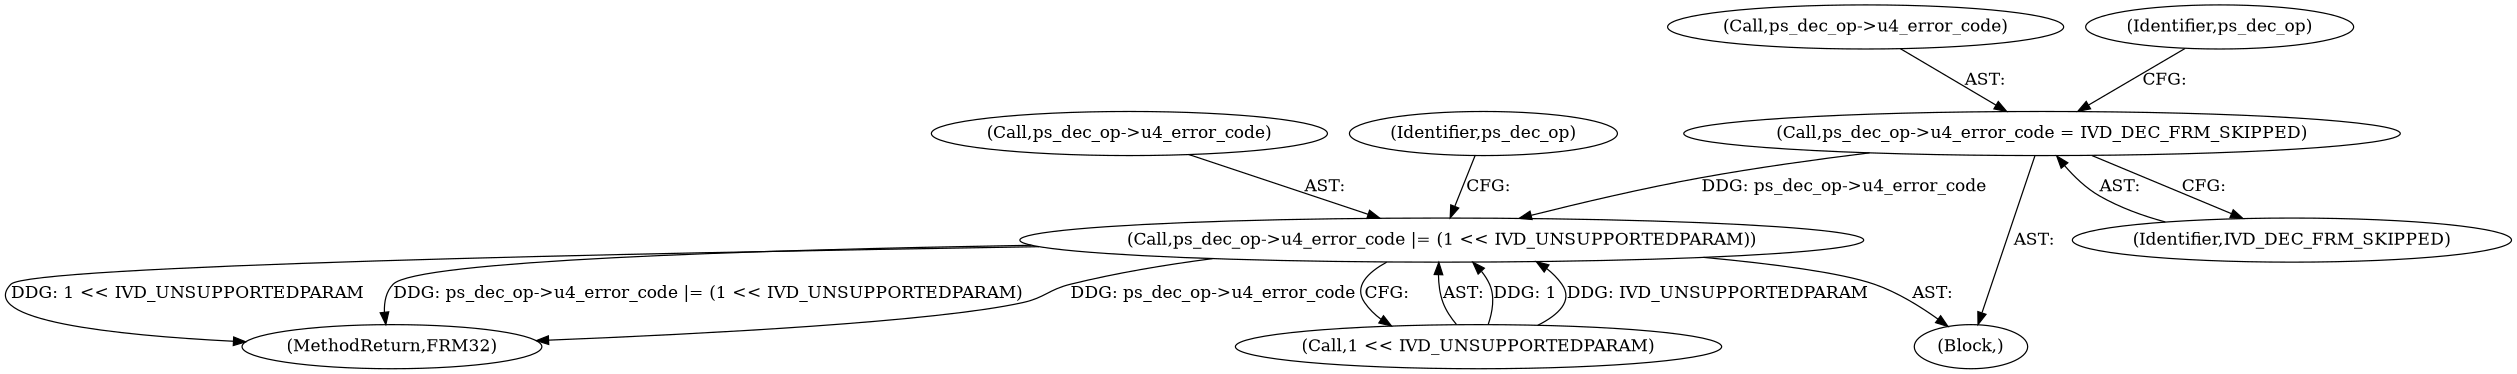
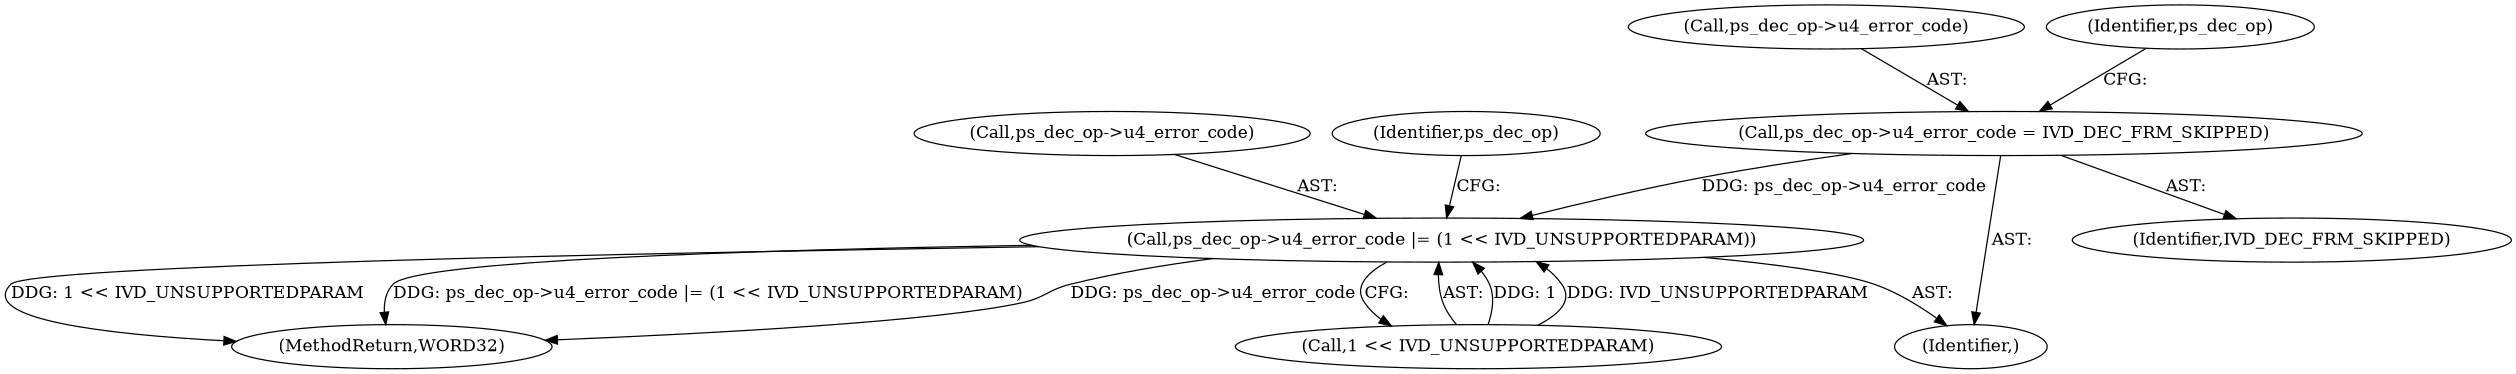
(2207, 187) -> (2189, 187)
(2110, 202) -> none
(392, 347) -> (392, 347)
(1971, 347) -> (1971, 347)
